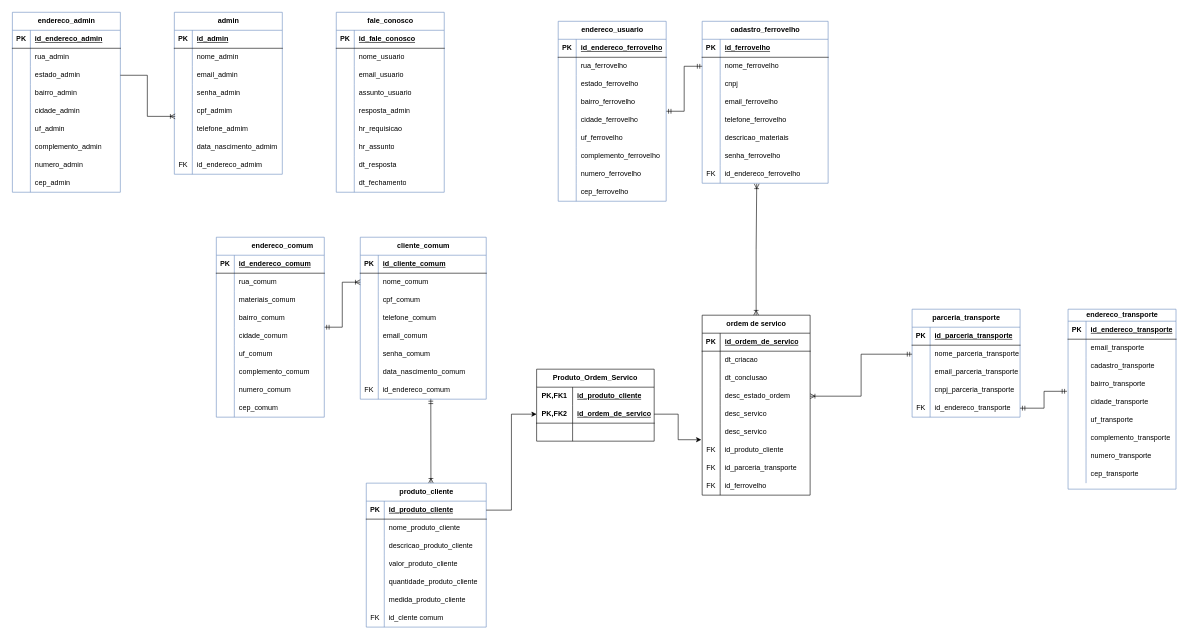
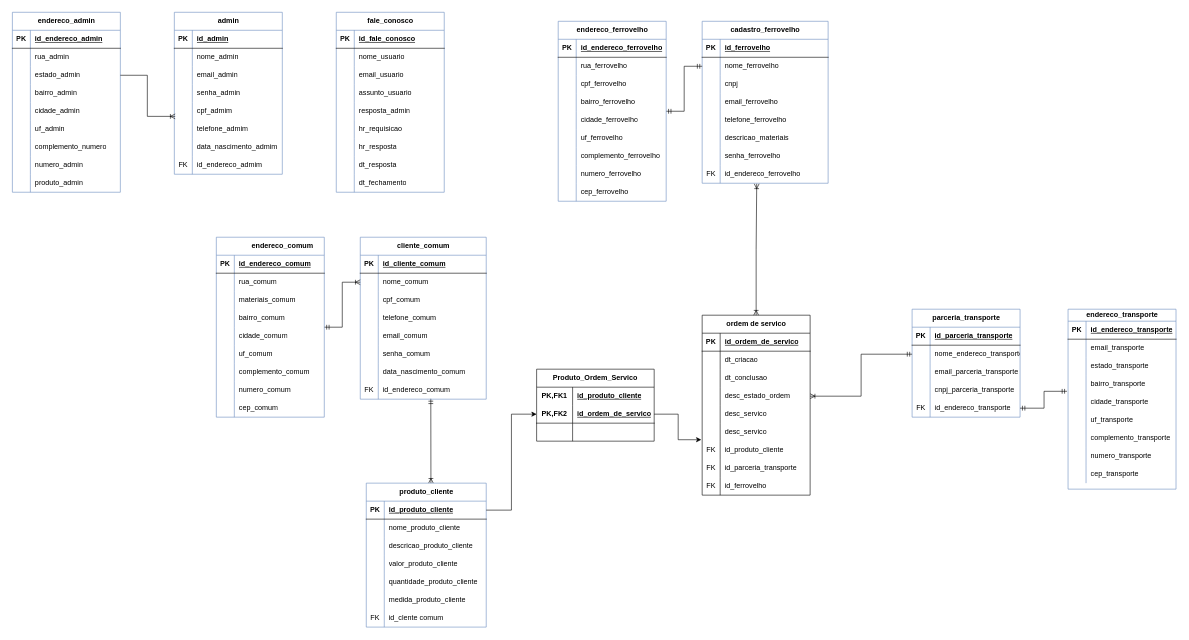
(613, 30) -> (613, 30)
(614, 84) -> (608, 84)
(68, 147) -> (70, 147)
(379, 147) -> (381, 147)
(52, 183) -> (60, 183)
(978, 354) -> (978, 354)
(1129, 366) -> (1125, 366)
